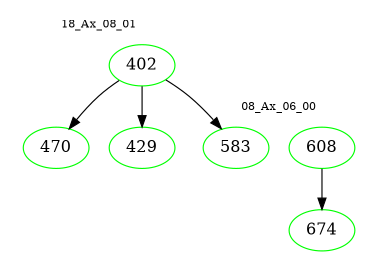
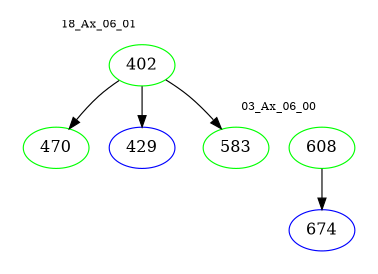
(99, 25) -> (99, 25)
(279, 107) -> (279, 107)
(142, 148) -> (142, 148)
(322, 230) -> (322, 230)
